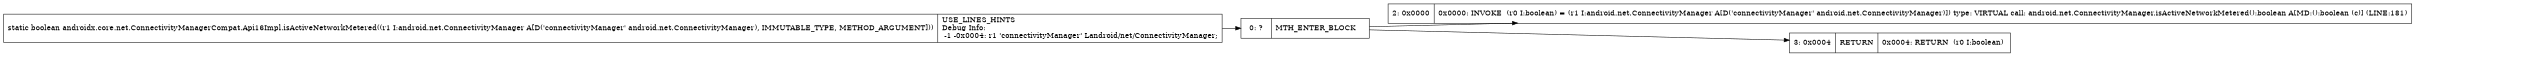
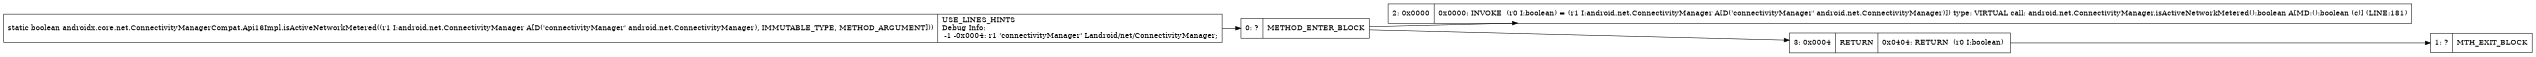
(1316, 28) -> (1316, 28)
(1944, 43) -> (1944, 43)
none -> (2481, 43)
